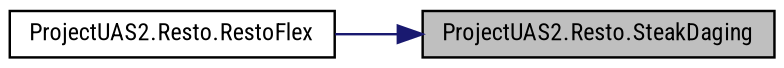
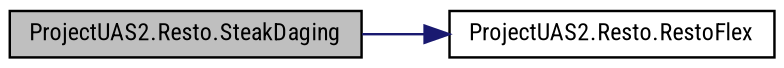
(367, 34) -> (393, 34)
